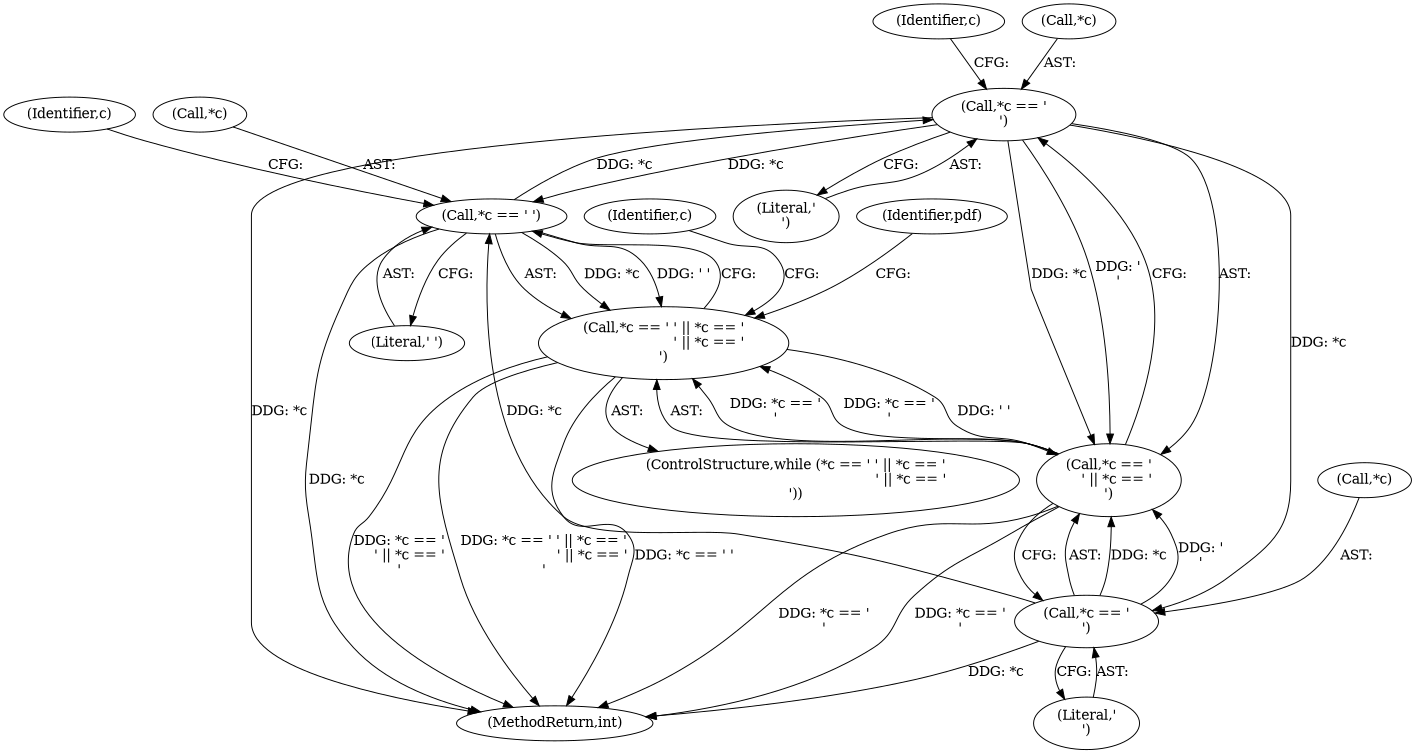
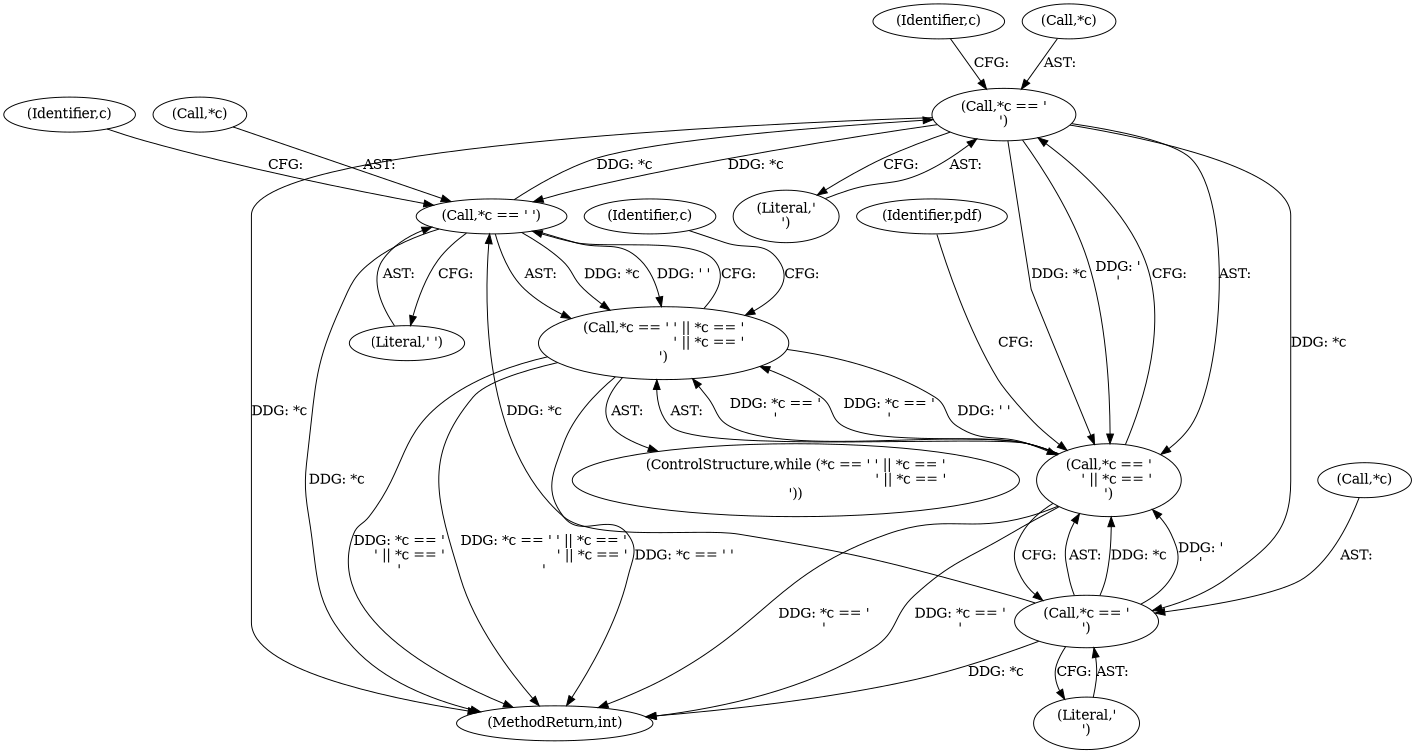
(842, 282) -> (982, 349)
